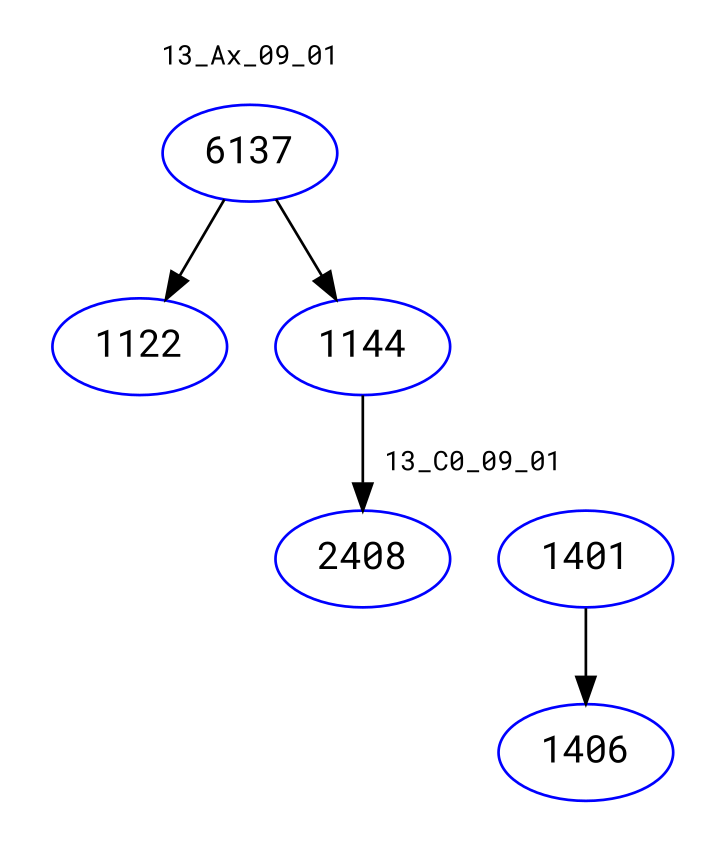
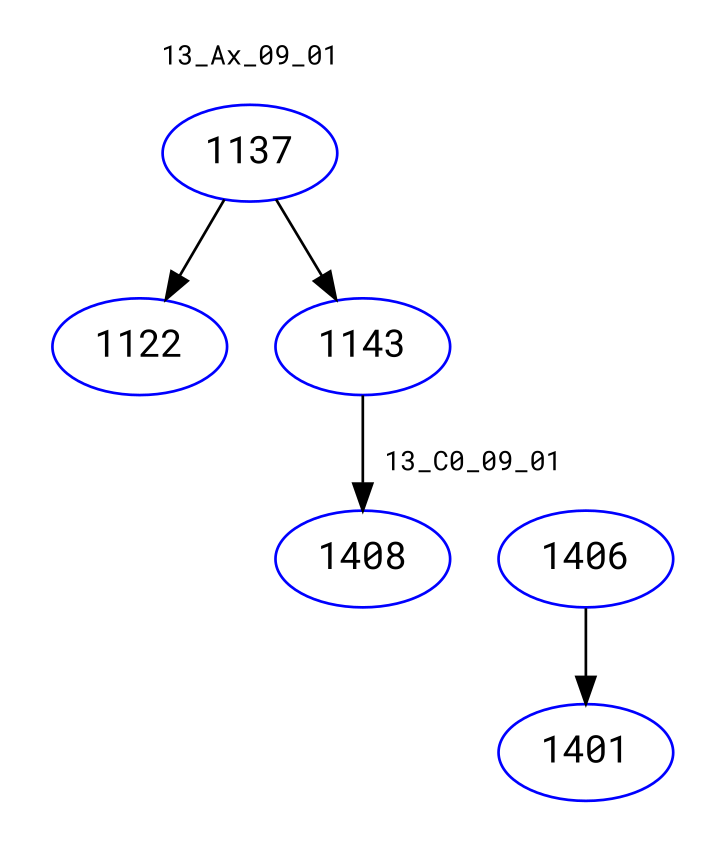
(250, 153) -> (250, 153)
(363, 347) -> (363, 347)
(363, 559) -> (363, 559)
(586, 643) -> (586, 643)
